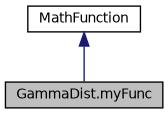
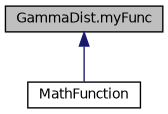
(84, 64) -> (84, 64)
